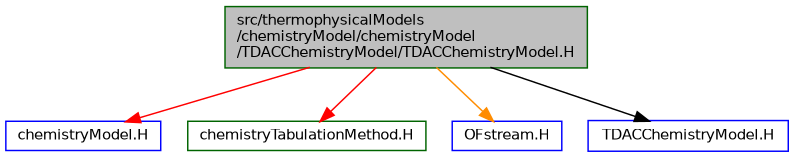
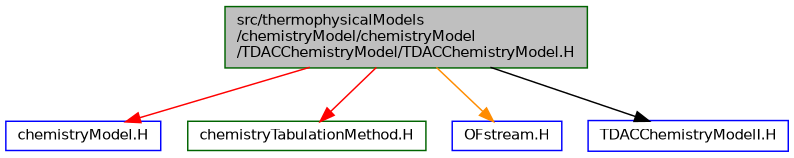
(688, 136) -> (688, 136)
